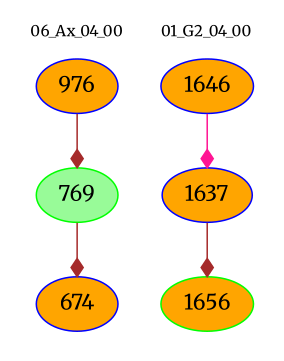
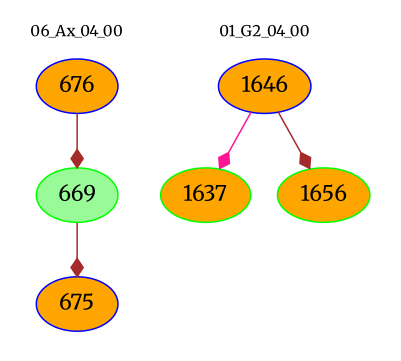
(77, 86) -> (77, 86)
(77, 195) -> (77, 195)
(207, 195) -> (206, 195)
(207, 241) -> (289, 132)
(77, 304) -> (77, 304)
